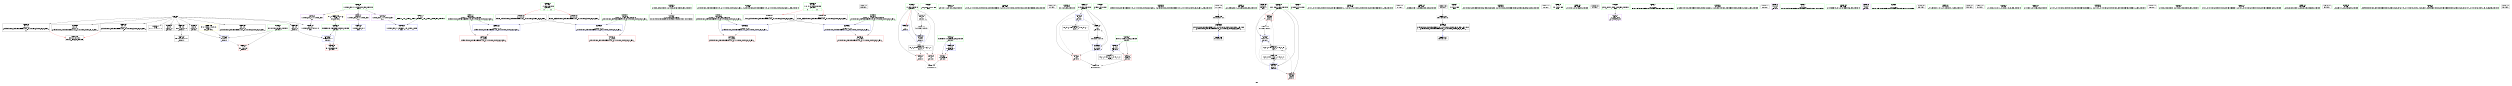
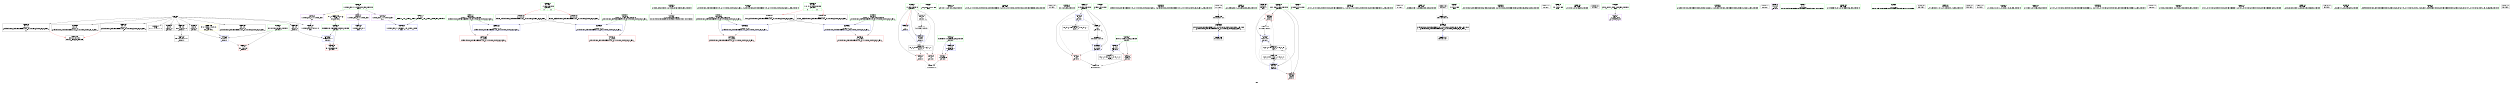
(864, 7) -> none
(1653, 7) -> none
(1866, 7) -> none
